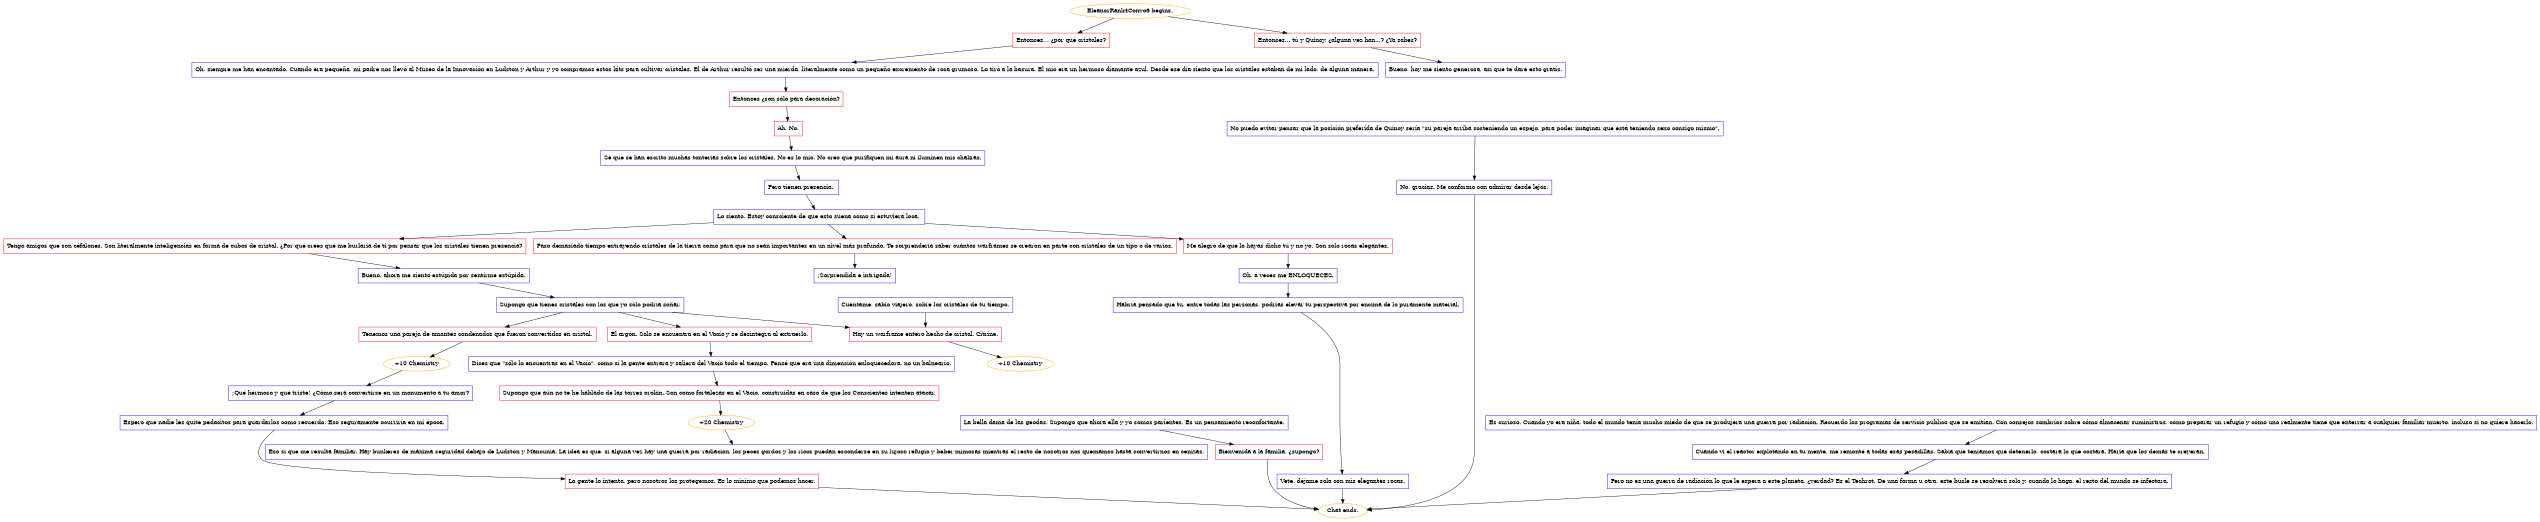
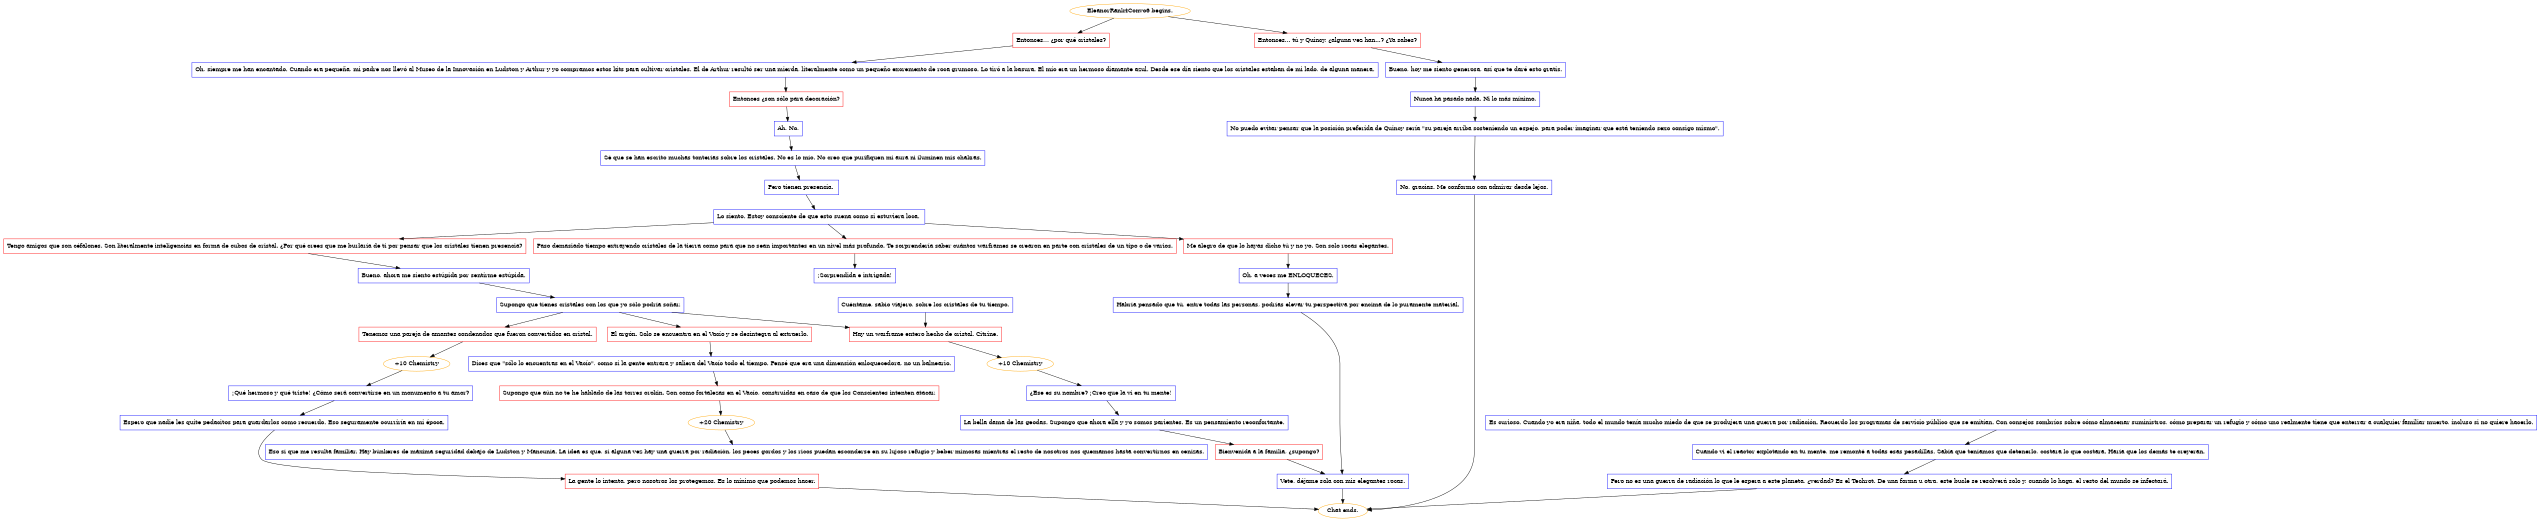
none -> (1475, 99)
(788, 129) -> (788, 129)
none -> (1101, 393)
(1279, 494) -> (1304, 466)
